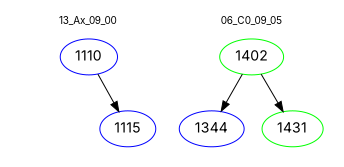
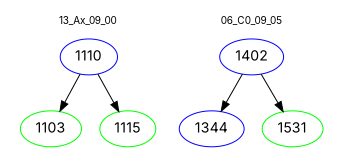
(252, 57) -> (252, 57)
none -> (51, 129)
(128, 129) -> (128, 129)
(293, 129) -> (293, 129)
